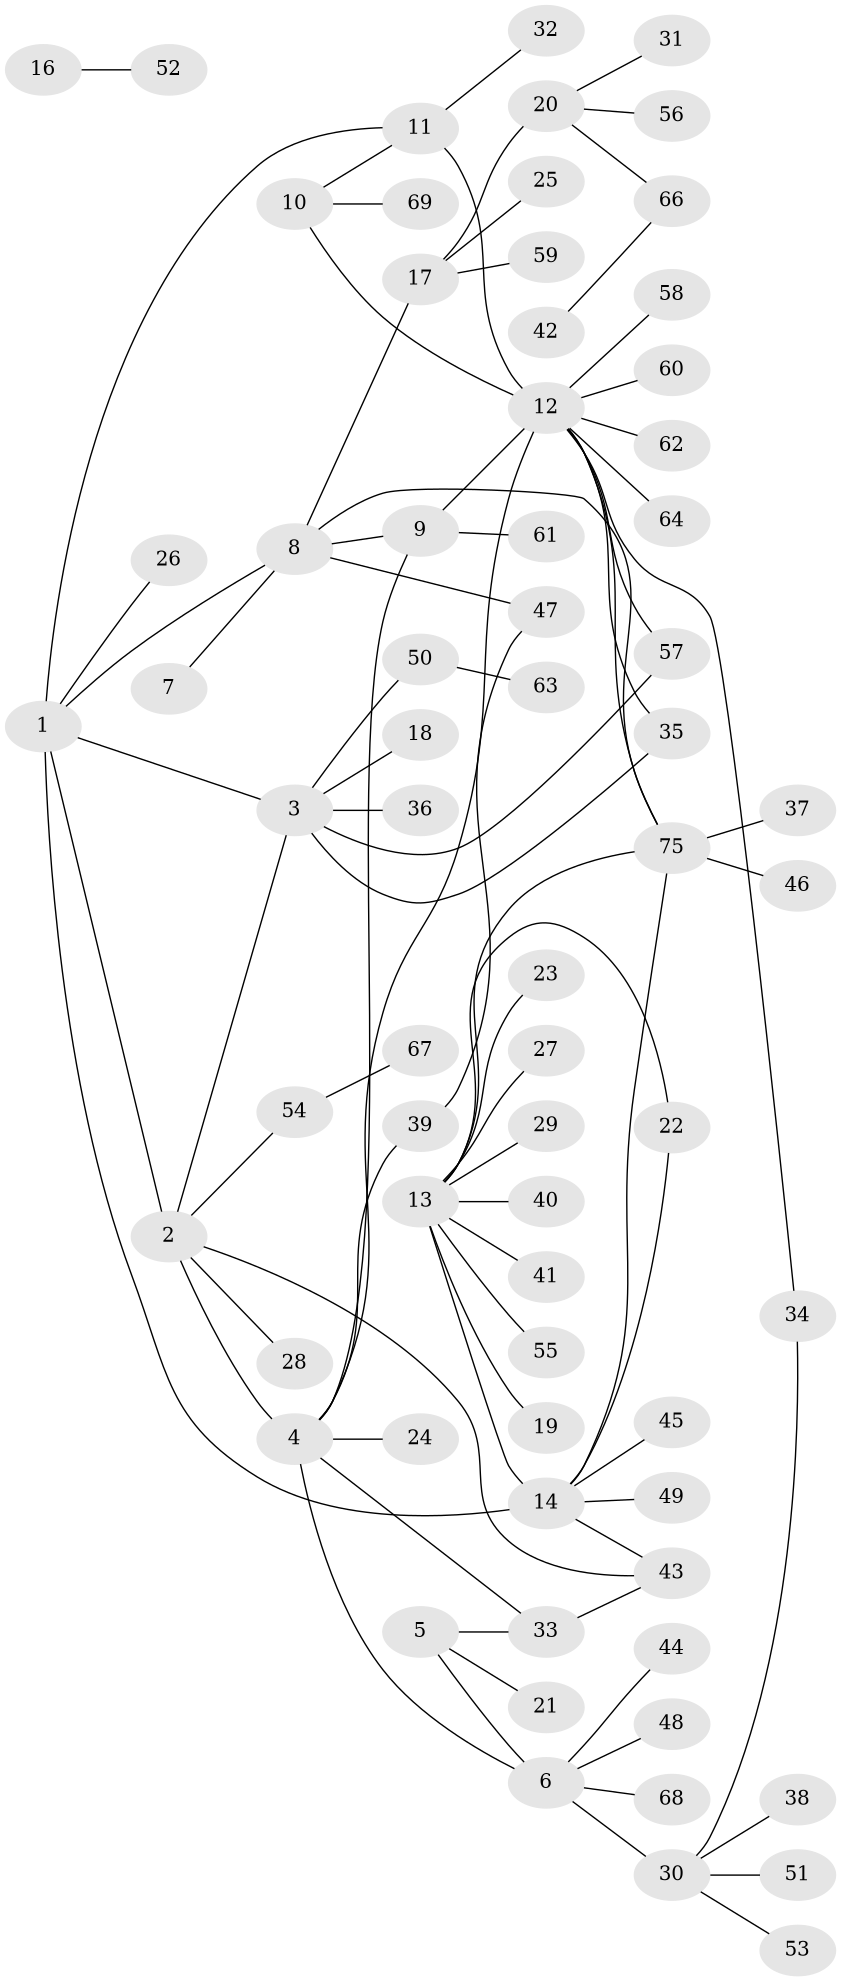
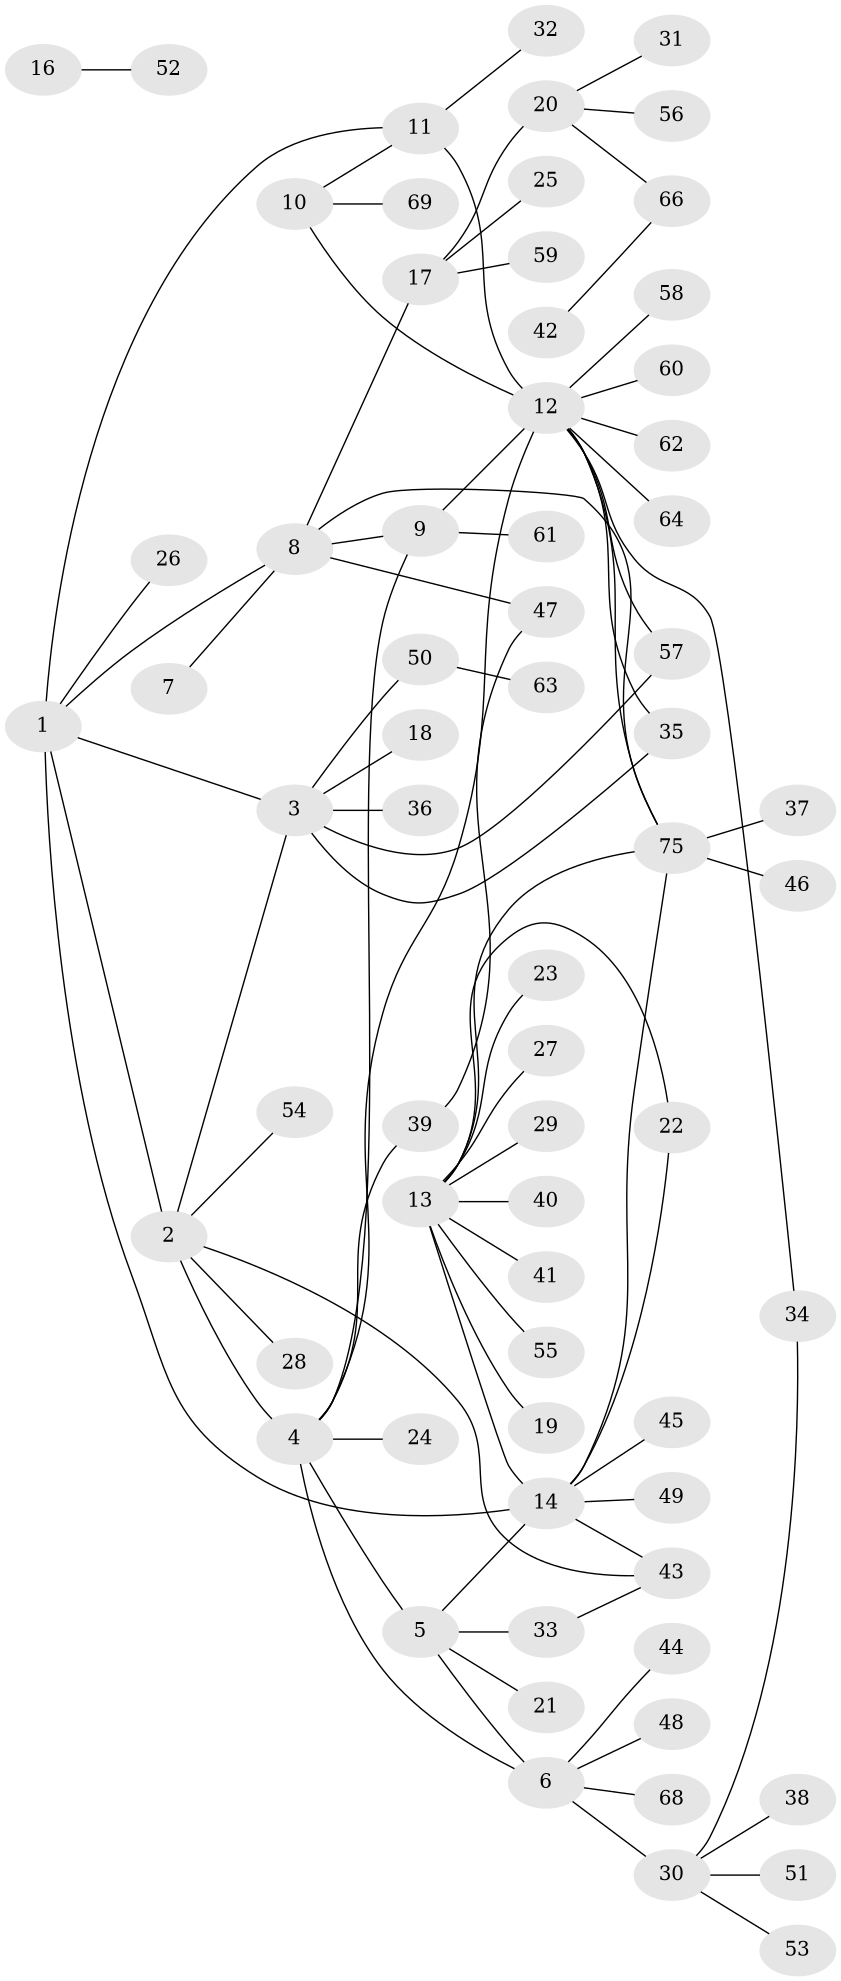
(421, 1051) -> none
(421, 1536) -> (354, 1537)
none -> (484, 1567)
